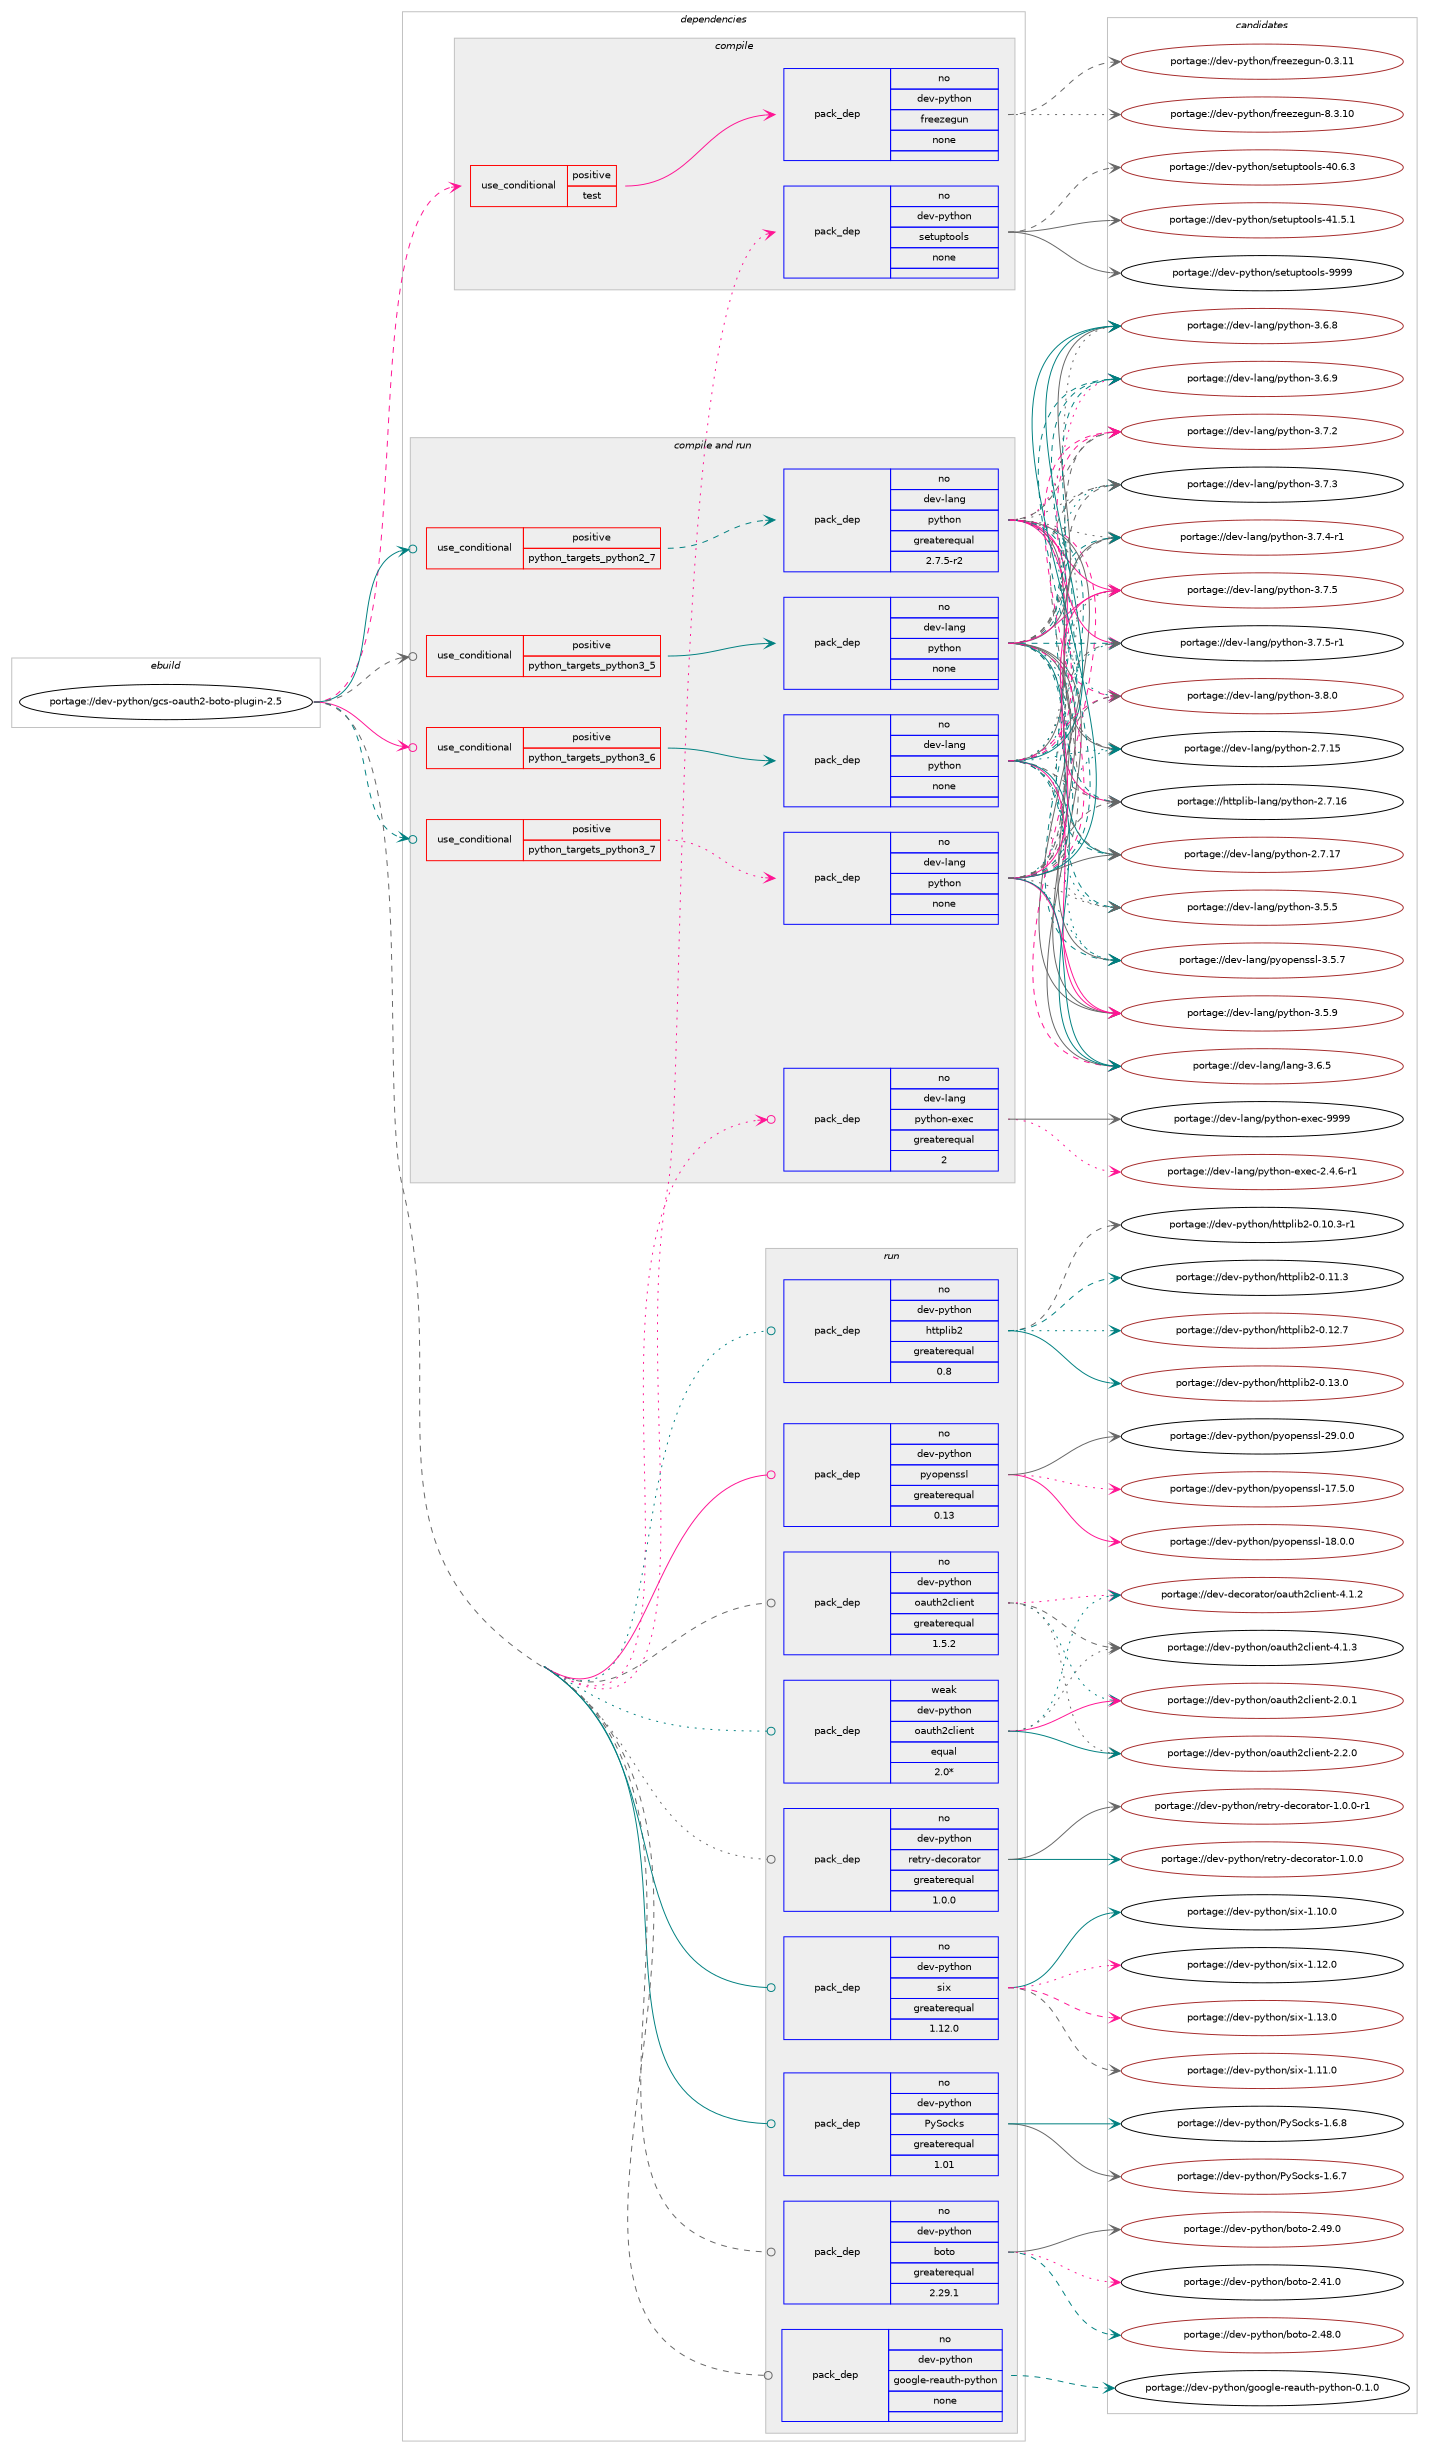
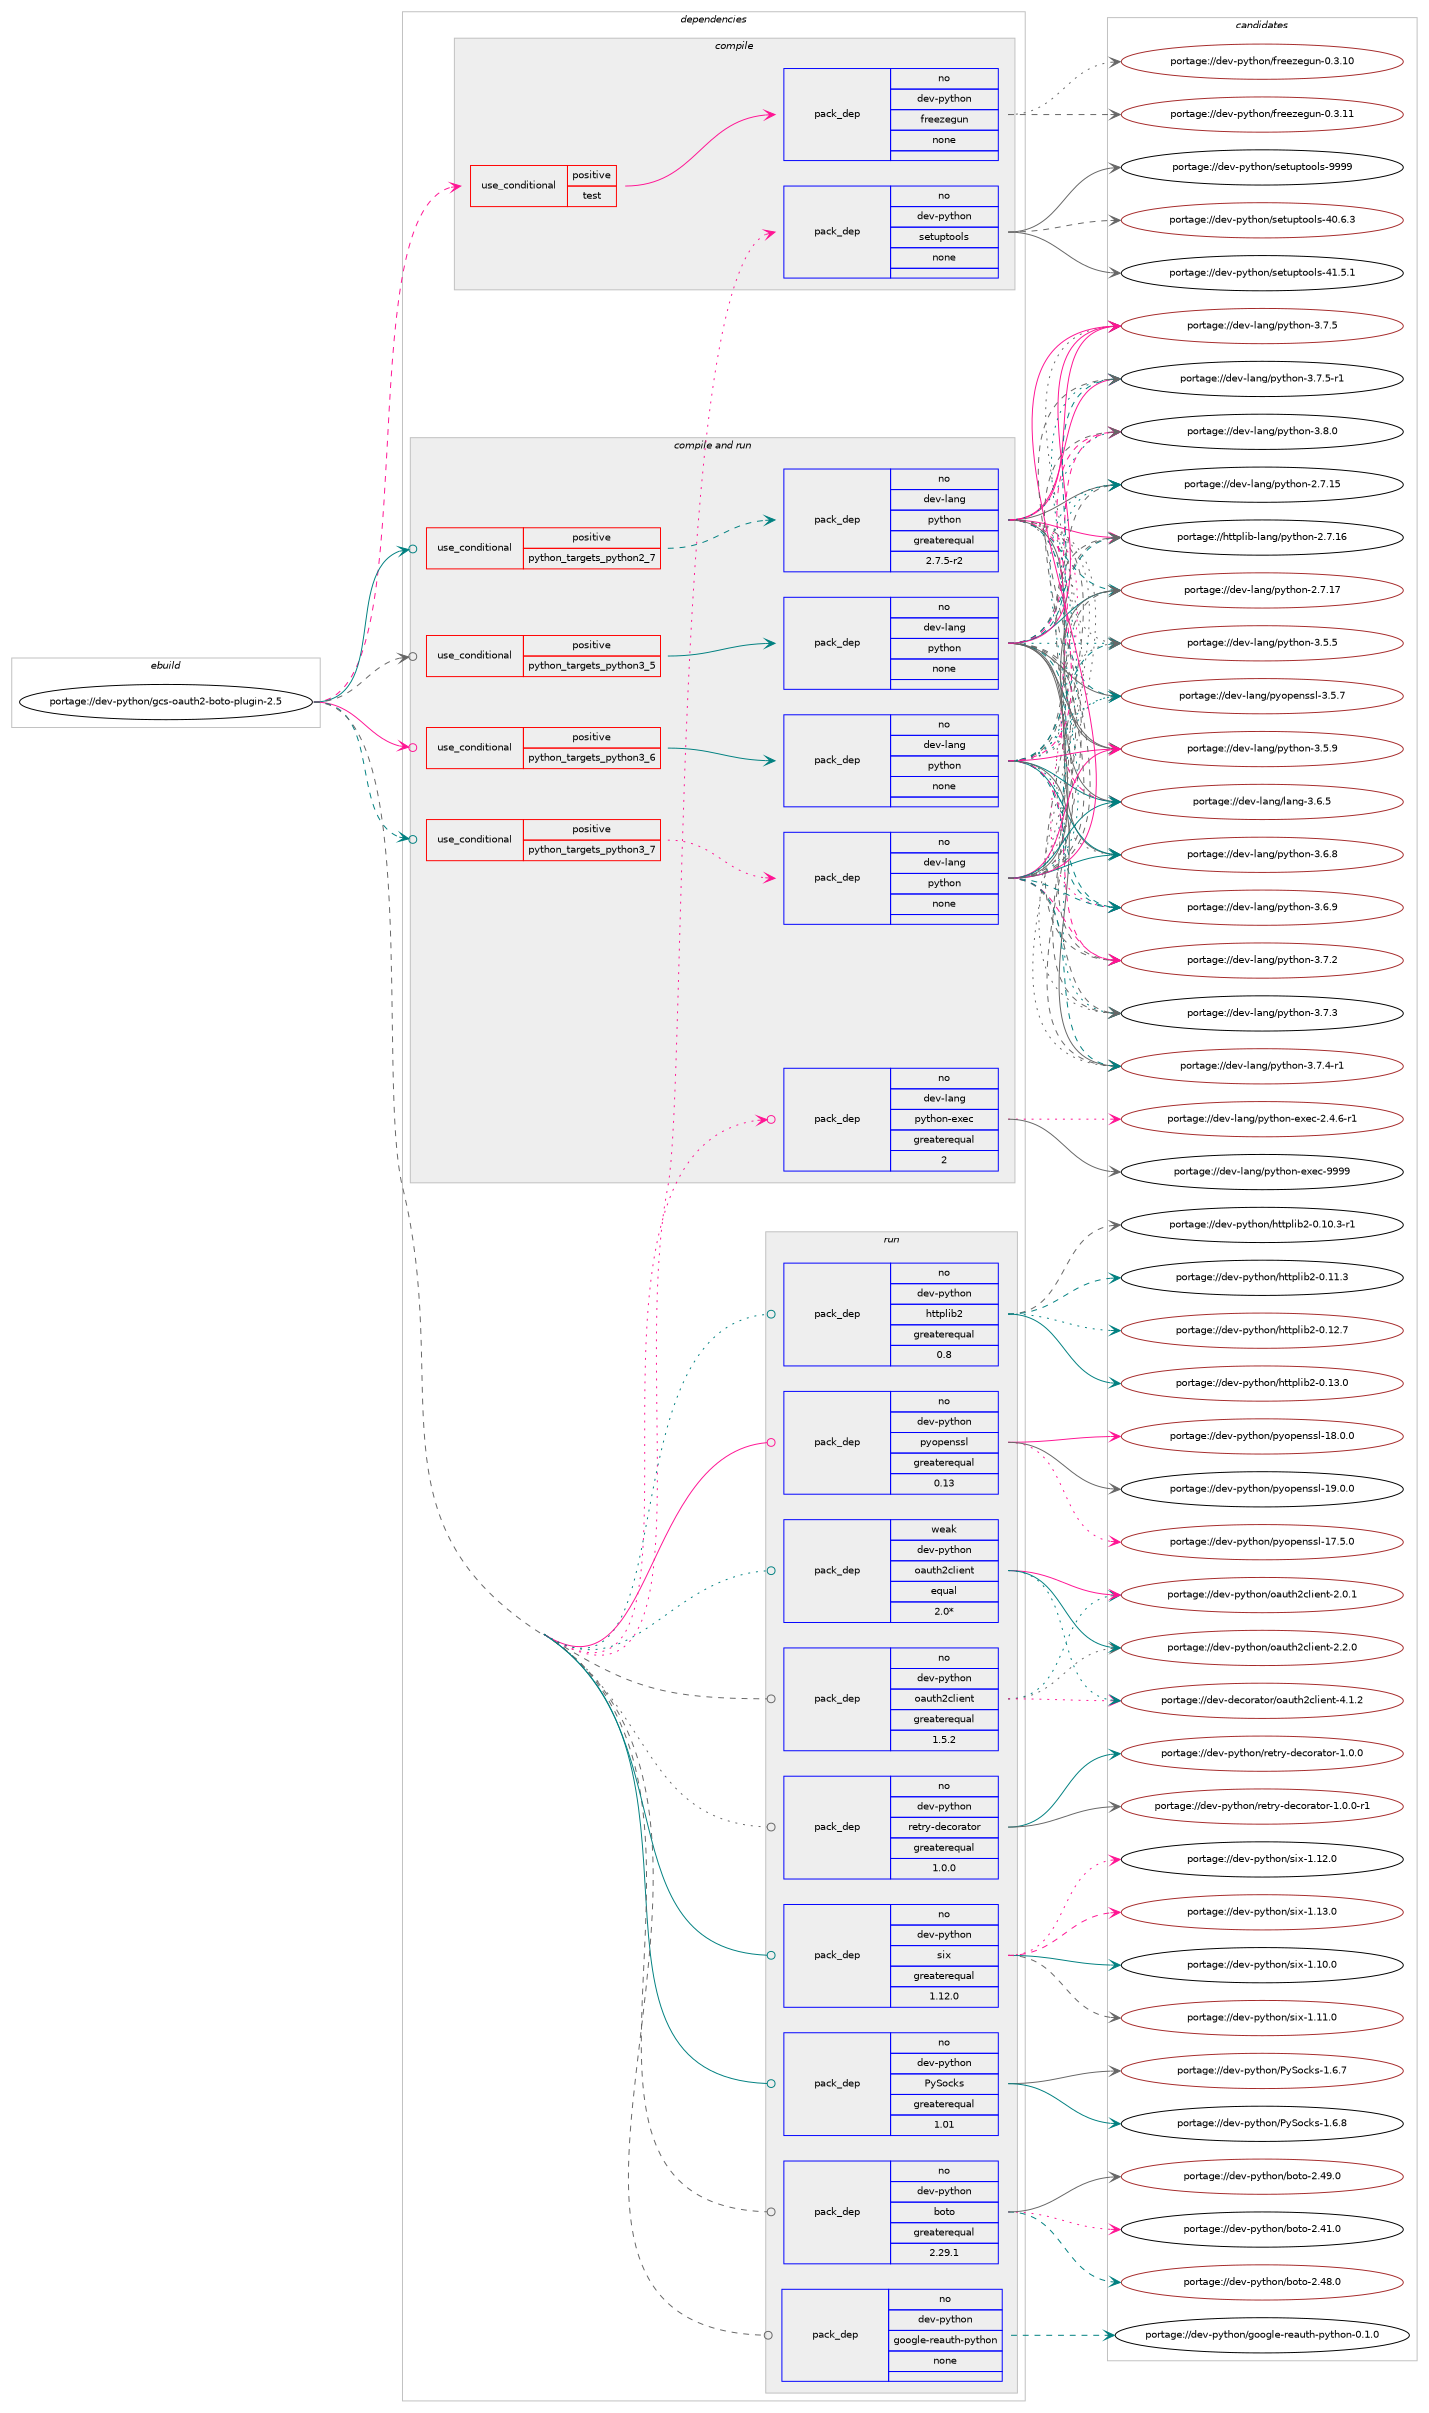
(1262, 115) -> (1262, 62)
(1262, 220) -> (1262, 273)
(1262, 696) -> (1262, 432)
(1262, 1436) -> (1262, 1489)
(1262, 1648) -> none
